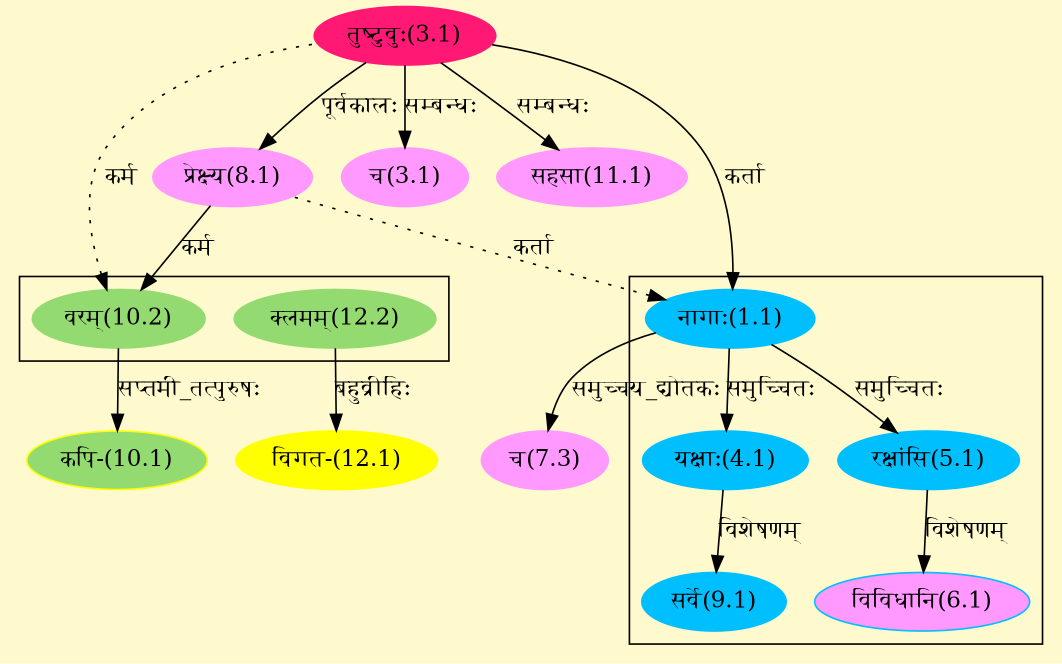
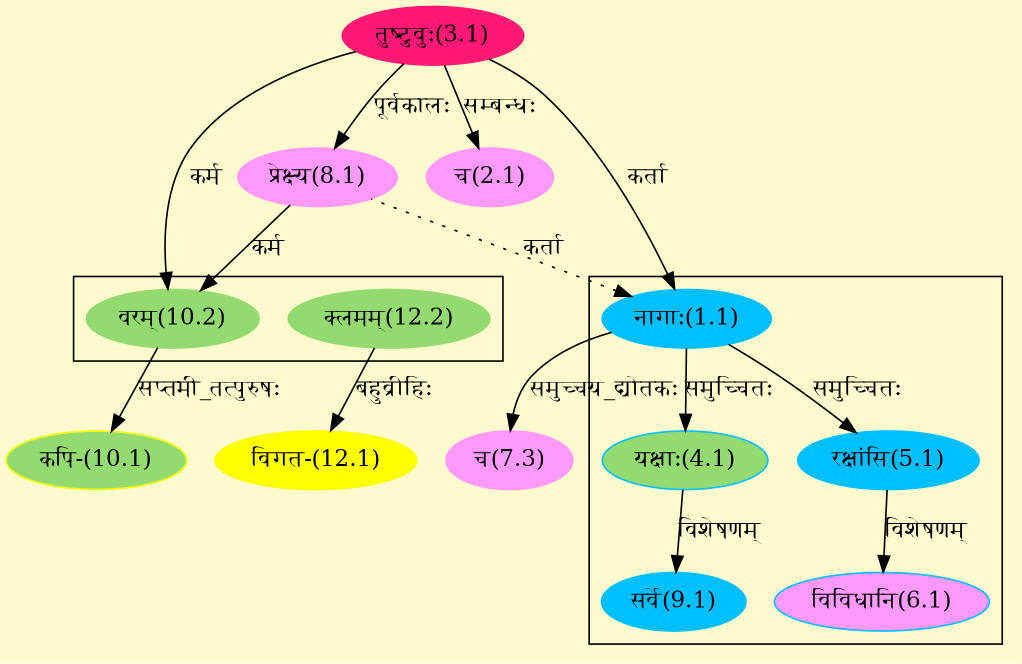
(145, 108) -> (213, 124)
(405, 177) -> (490, 177)
(592, 177) -> none
(725, 460) -> (685, 460)
